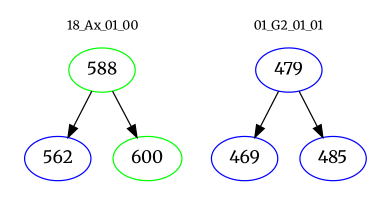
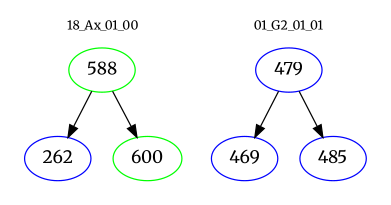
(58, 159) -> (58, 159)
